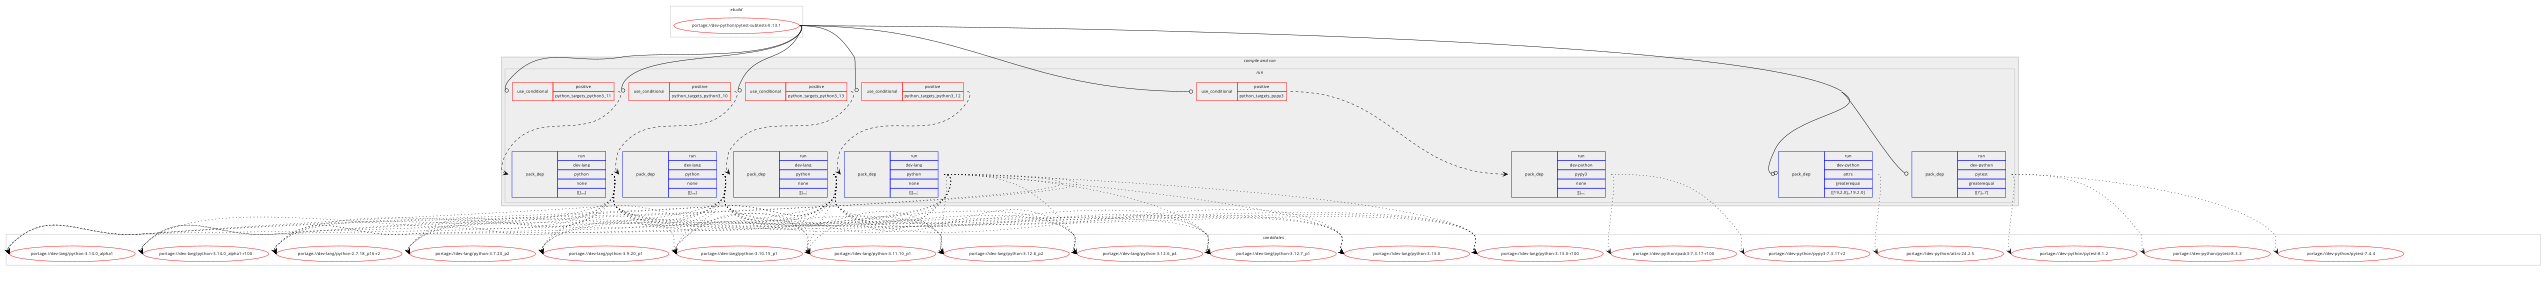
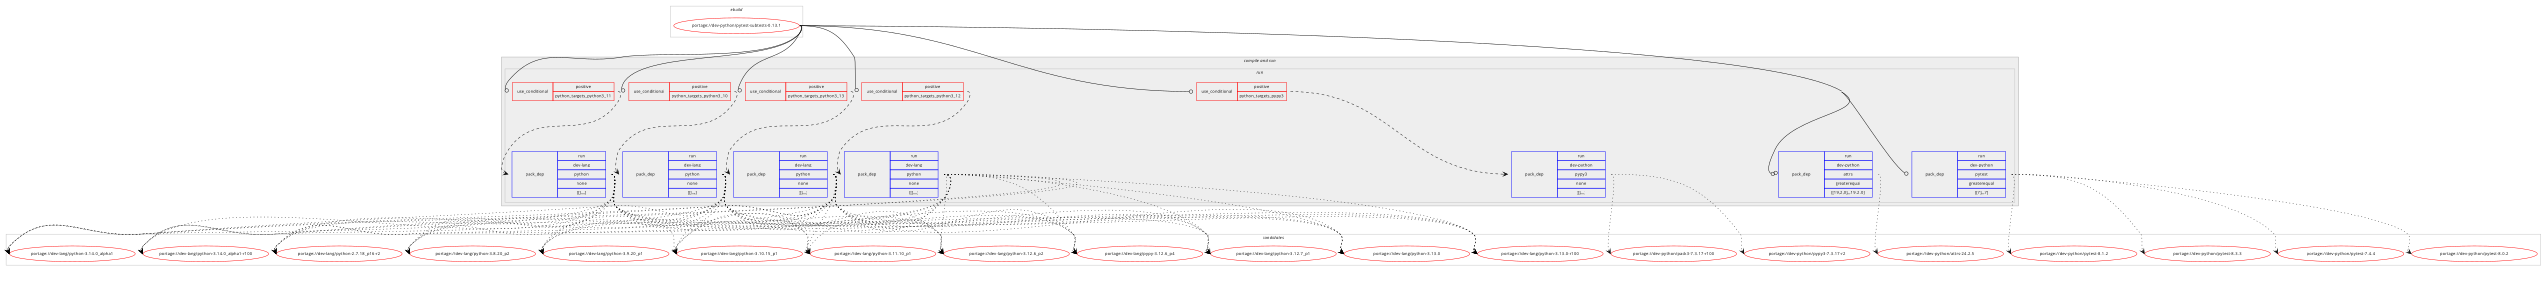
(473, 254) -> (473, 254)
(1140, 254) -> (1140, 254)
none -> (2474, 254)
